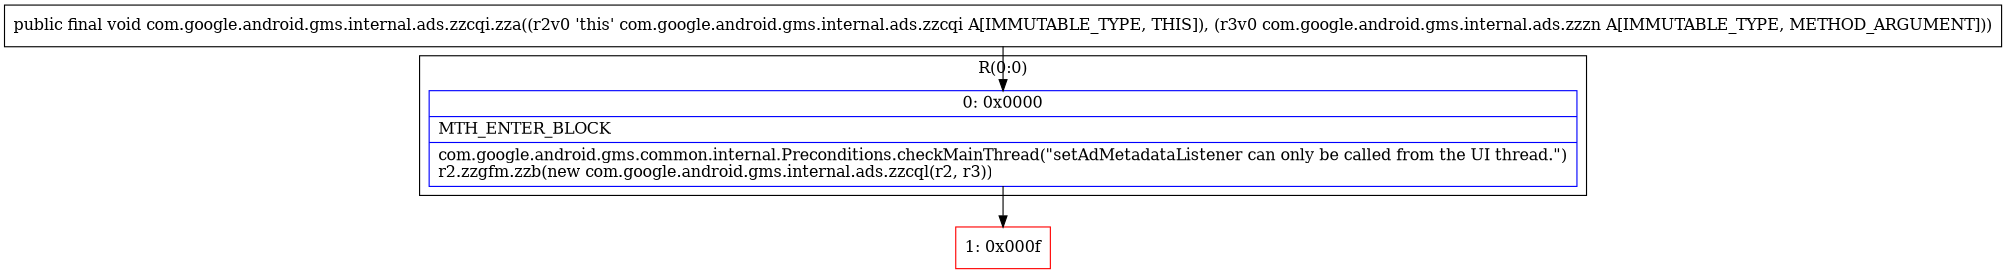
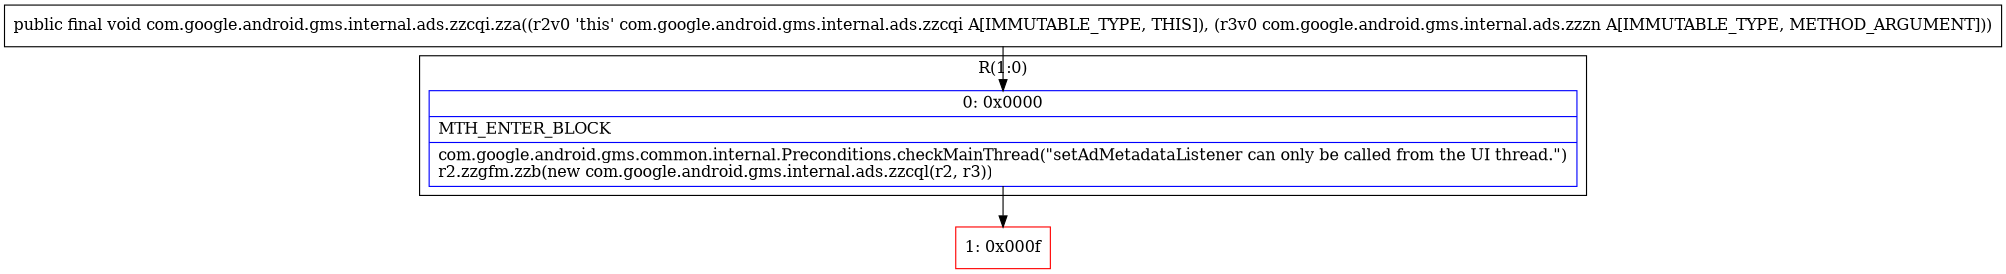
(1003, 69) -> (1003, 69)
